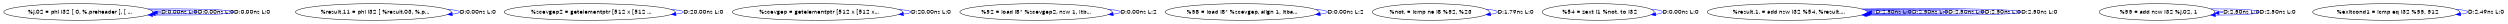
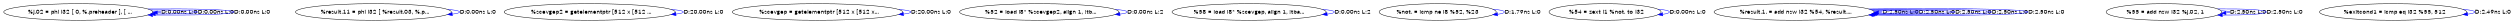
(1036, 12) -> (1039, 12)
